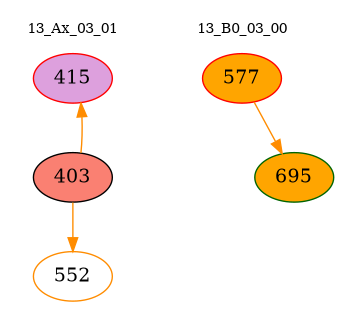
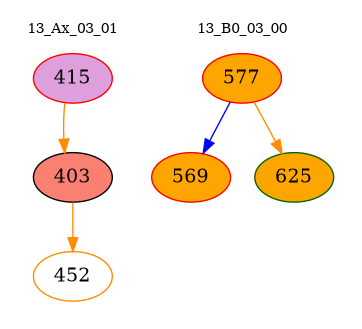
(82, 135) -> (64, 121)
none -> (191, 177)
(294, 177) -> (294, 177)
(73, 276) -> (73, 276)
